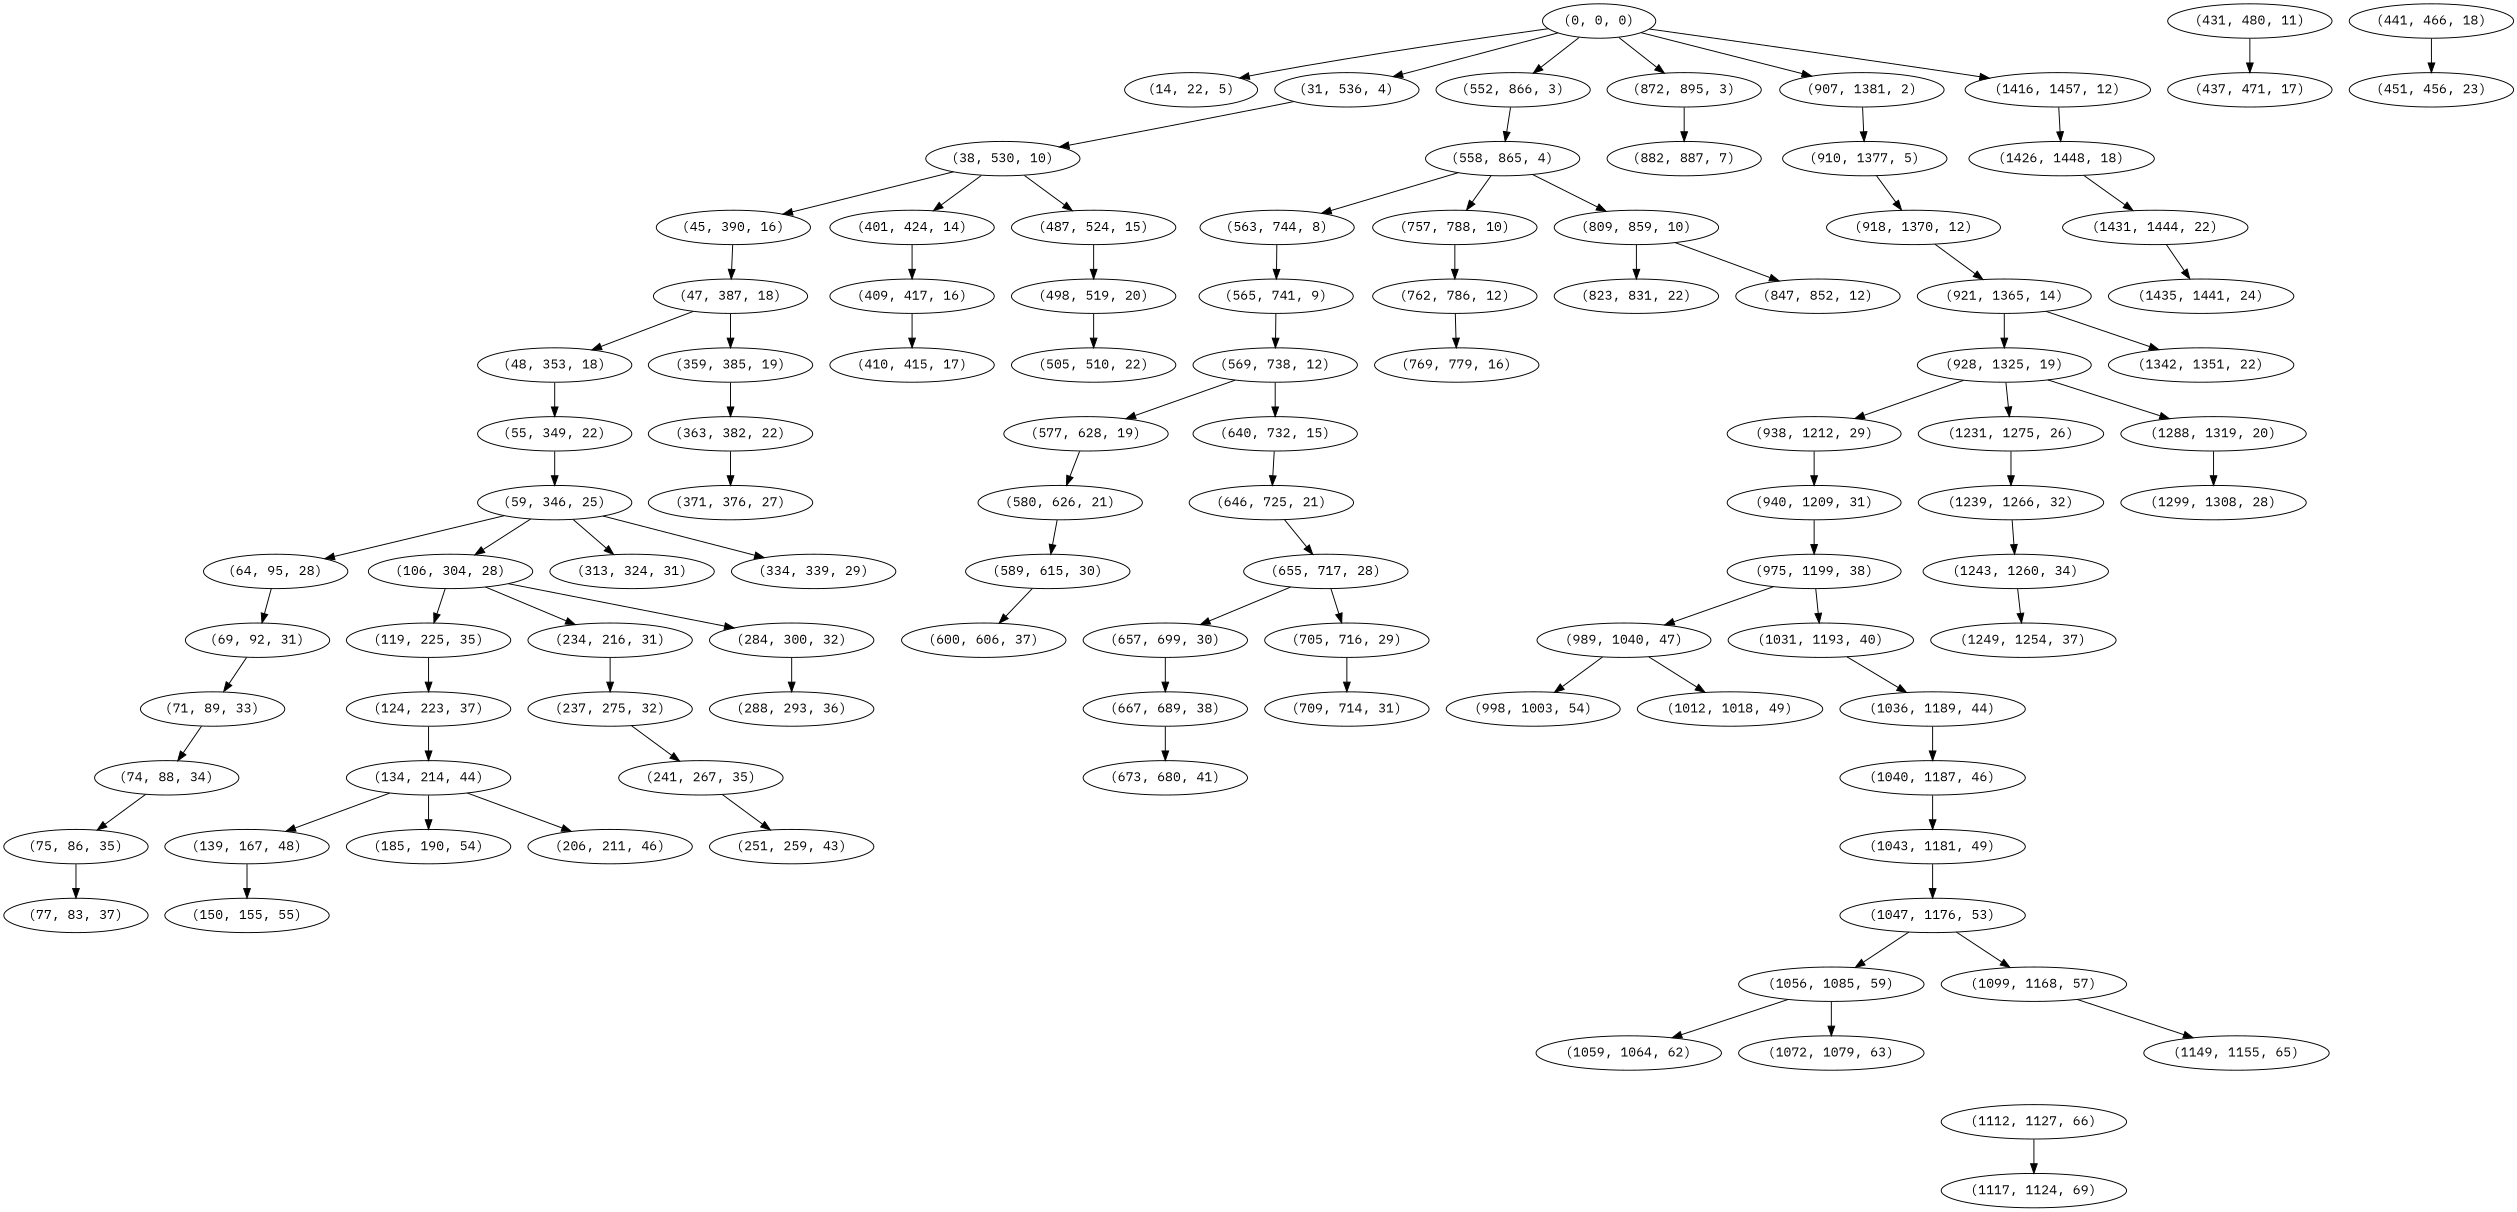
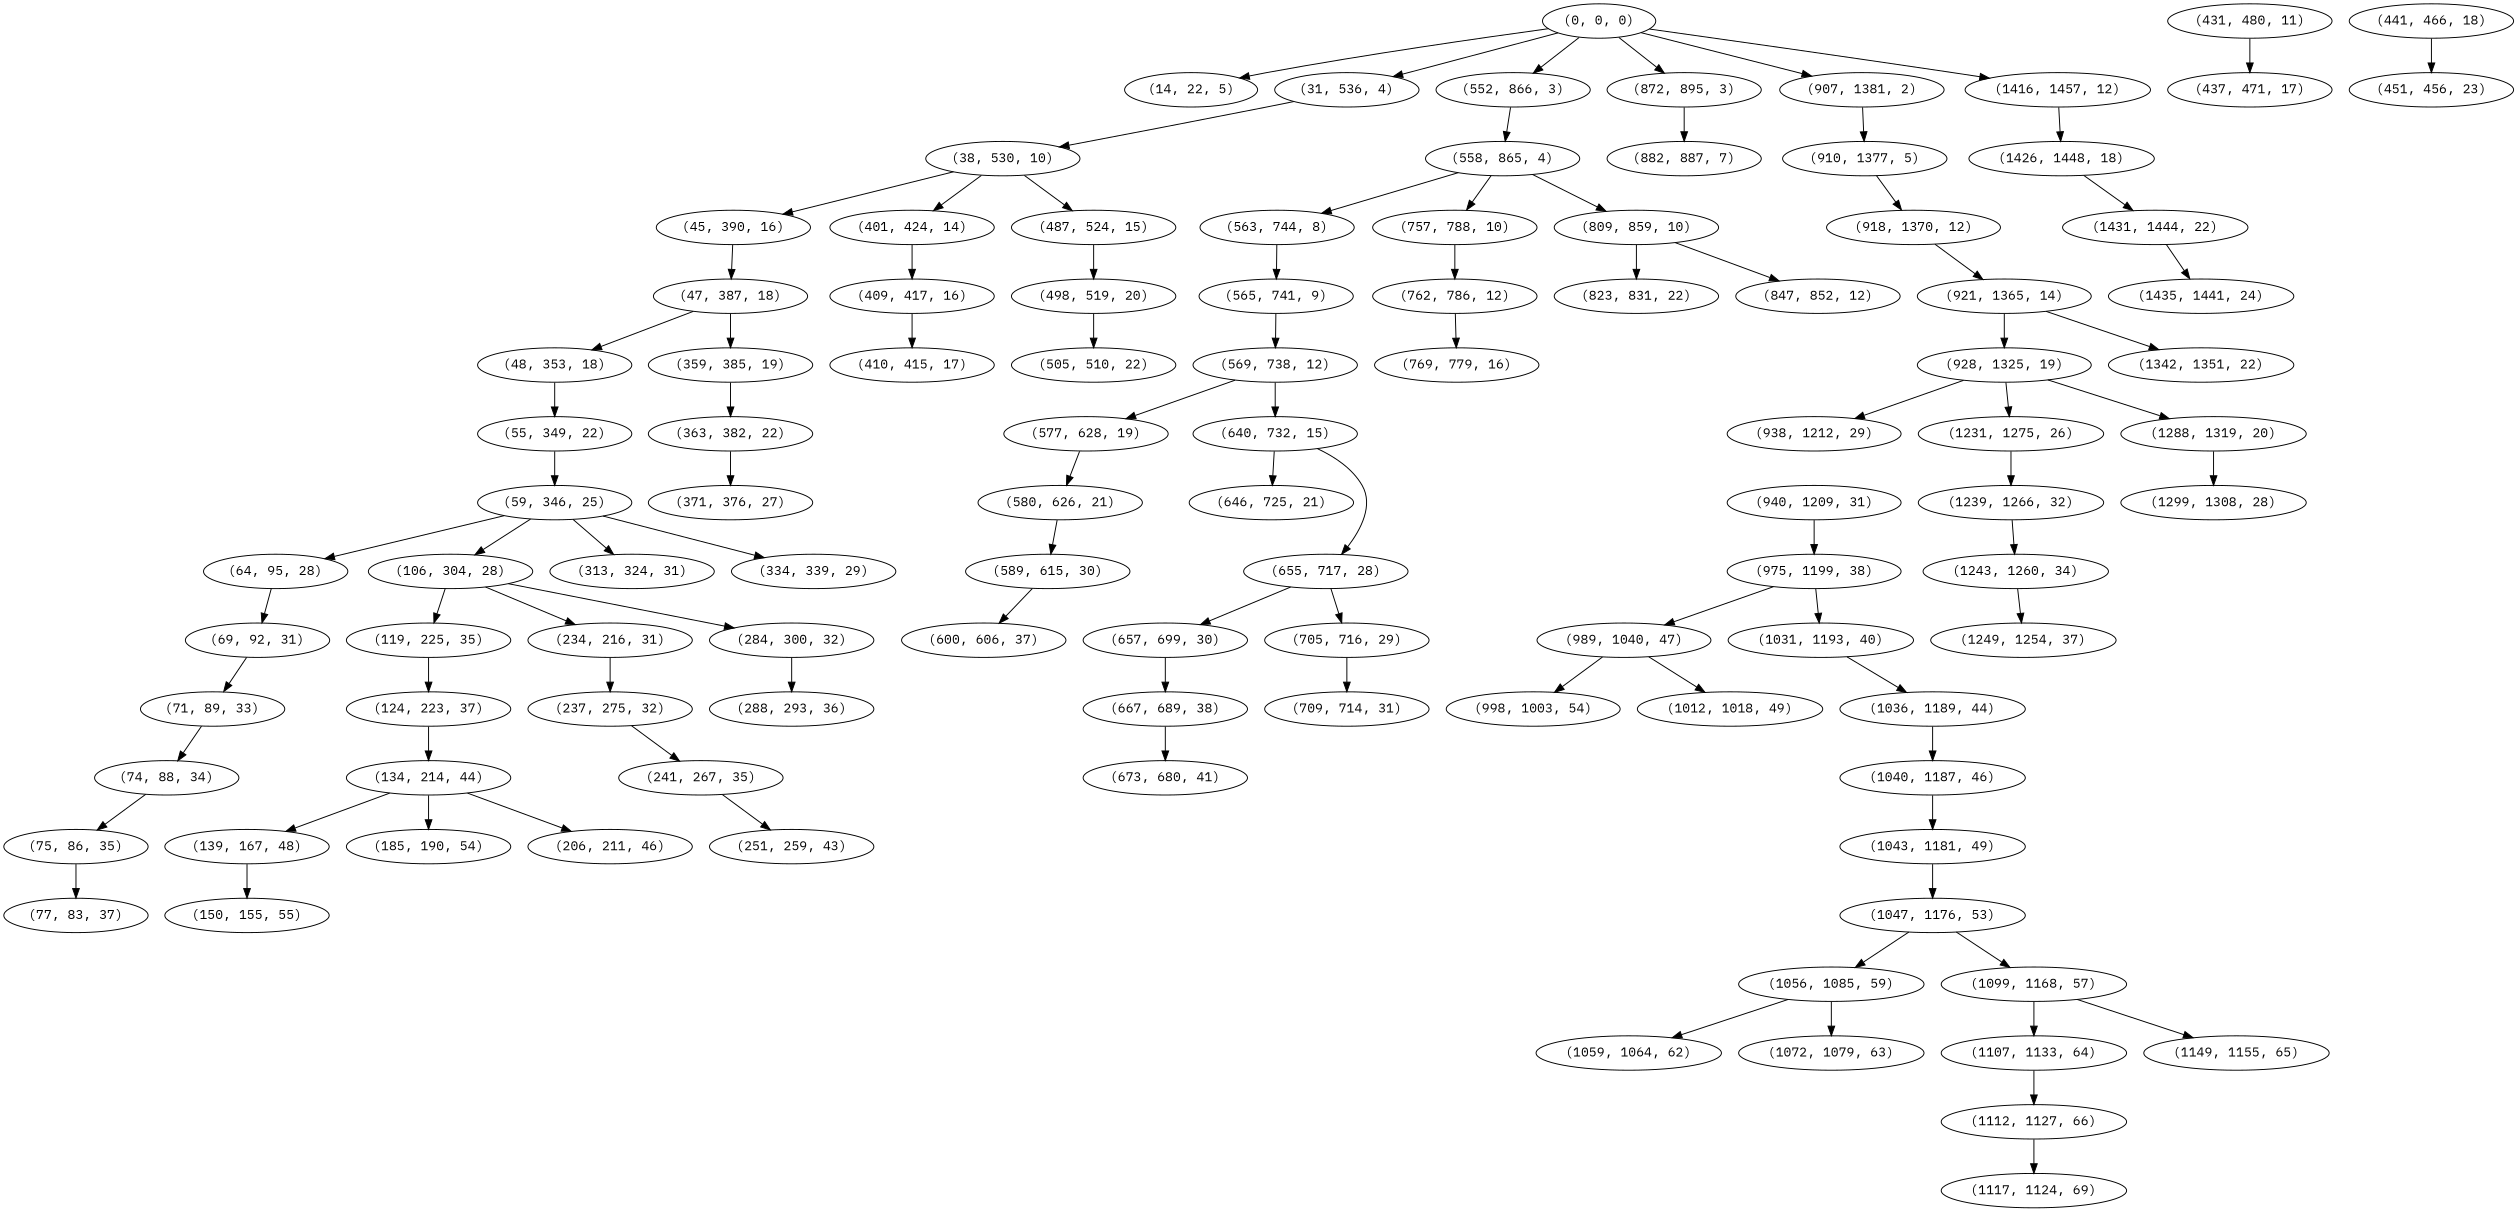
(1814, 464) -> none
(1296, 533) -> (1364, 489)
none -> (2034, 1053)
